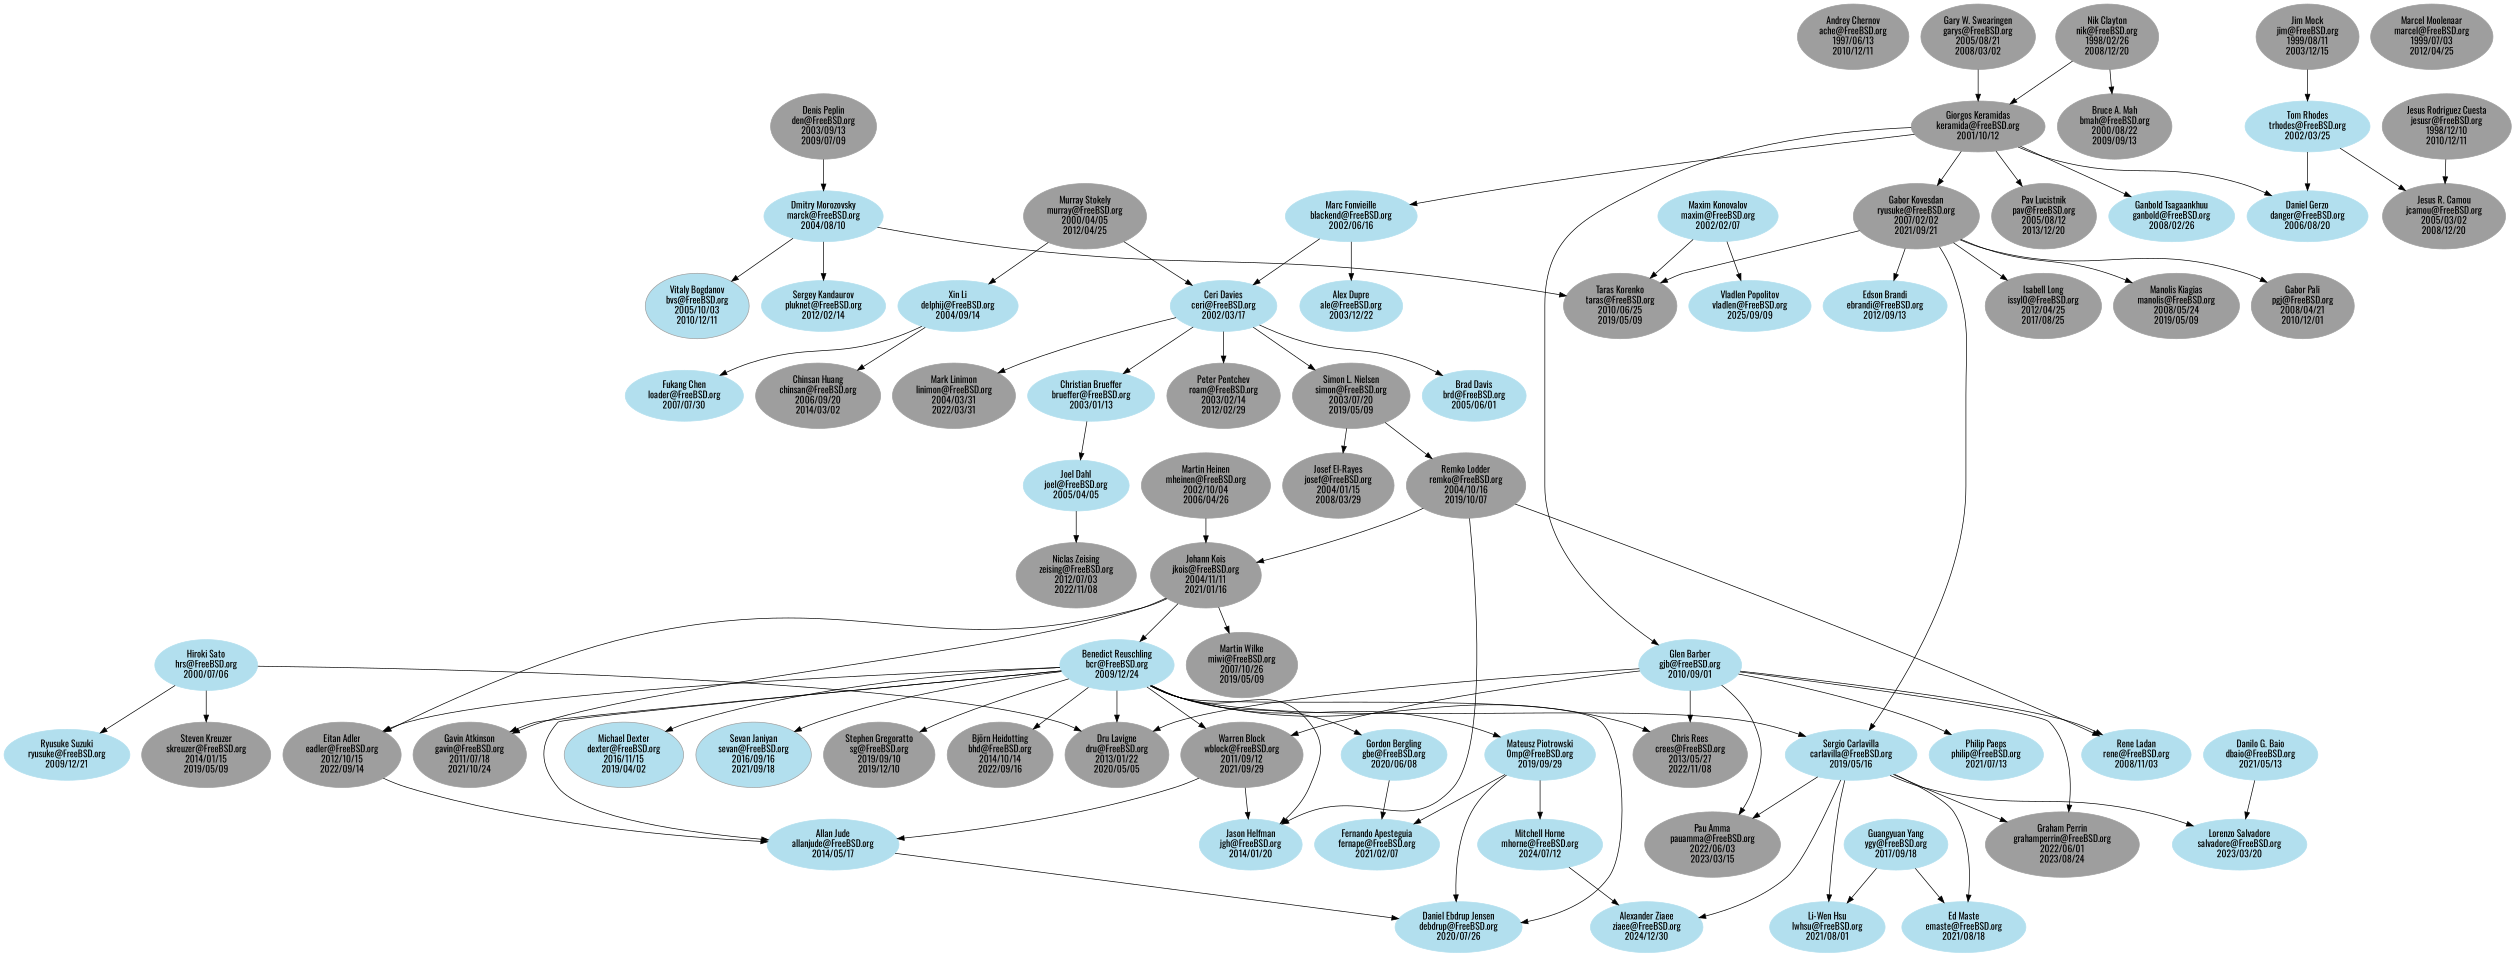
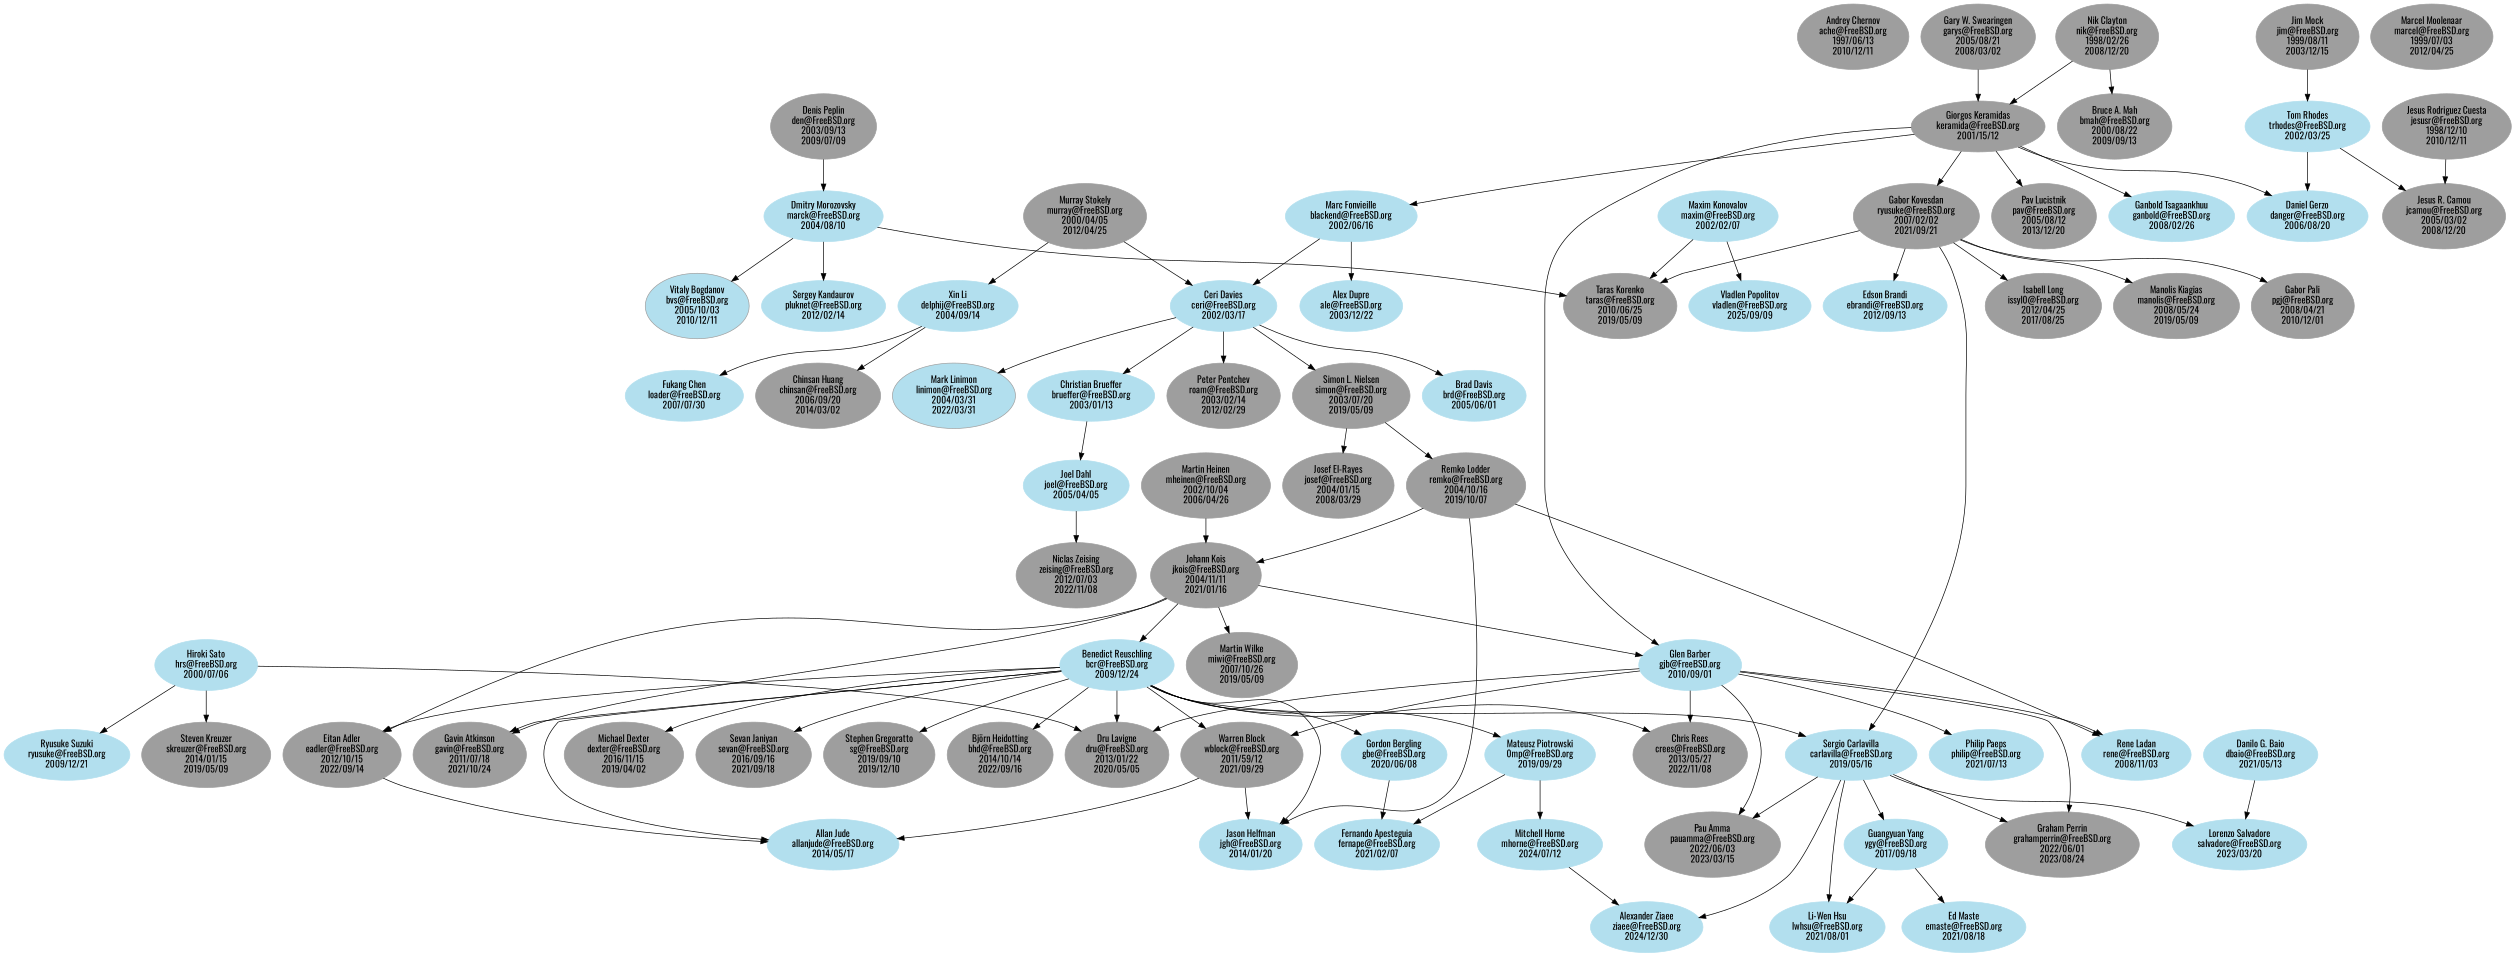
(1978, 126) -> (1978, 126)
(954, 396) -> (954, 396)
none -> (1447, 620)
(624, 755) -> (624, 755)
(754, 755) -> (754, 755)
(1242, 755) -> (1242, 755)
(1957, 818) -> (1872, 797)
(1459, 927) -> none
